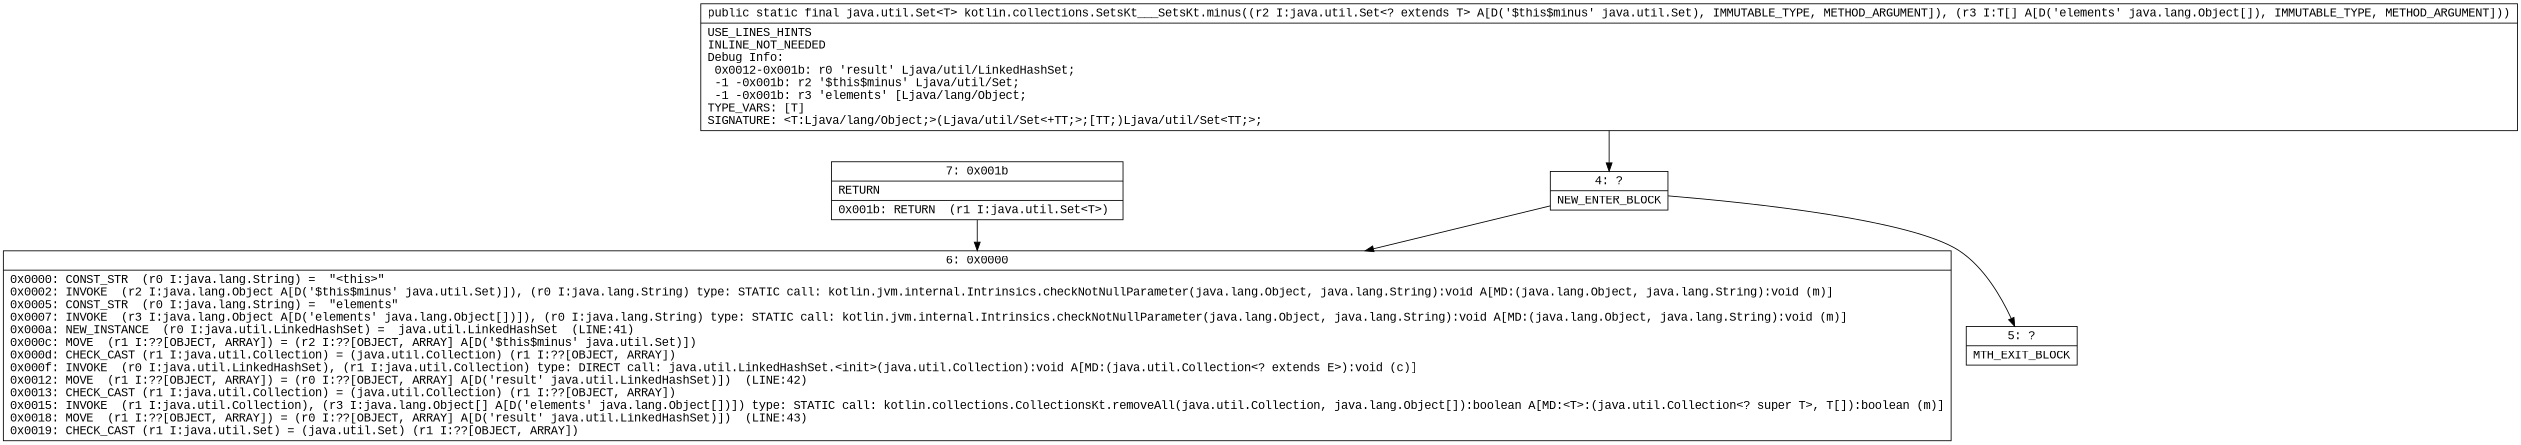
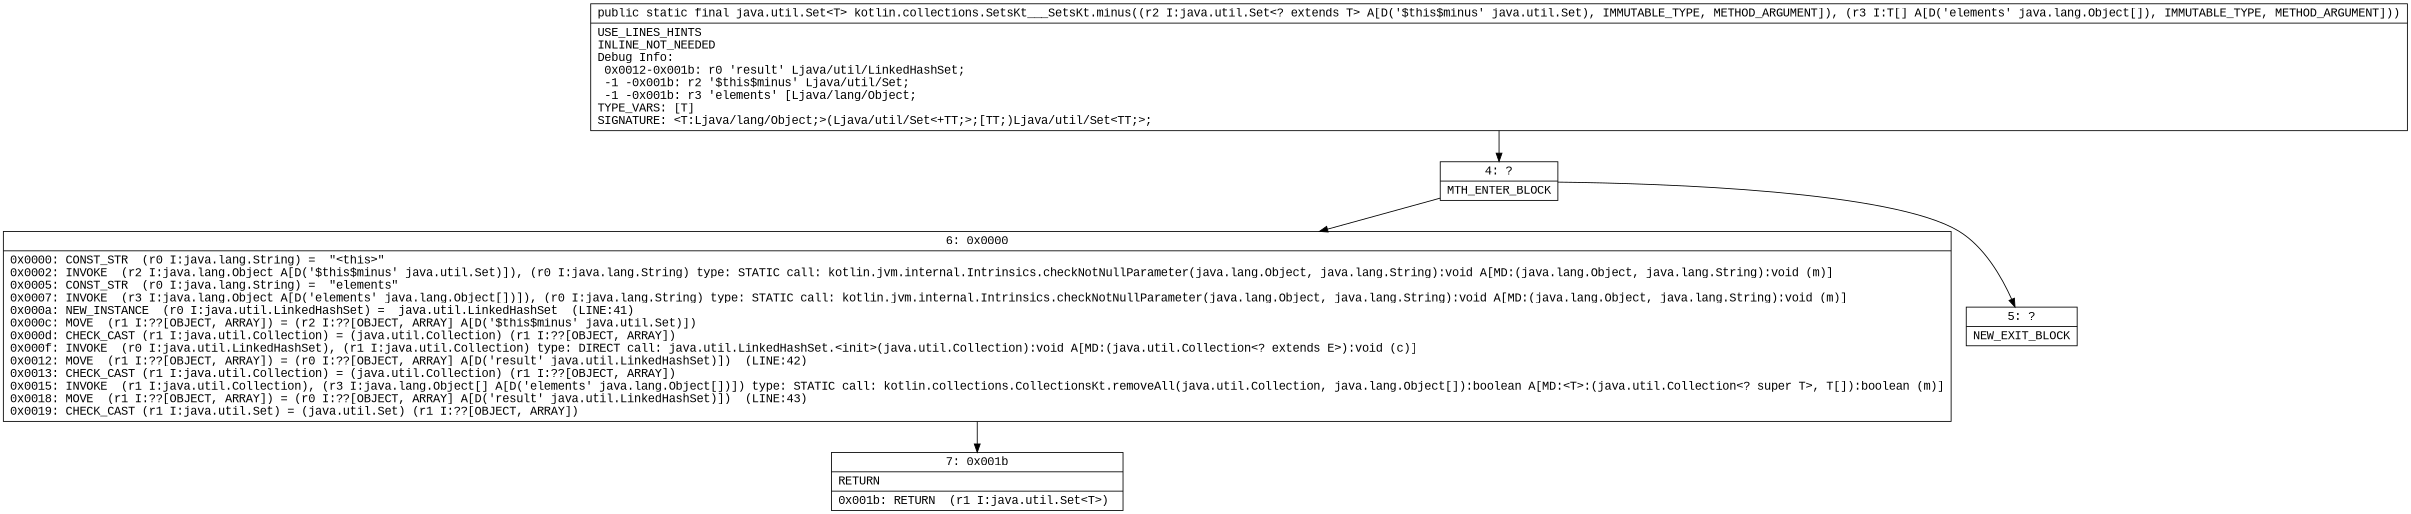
(1609, 200) -> (1499, 190)
(977, 231) -> (977, 433)
(2022, 355) -> (2022, 336)
